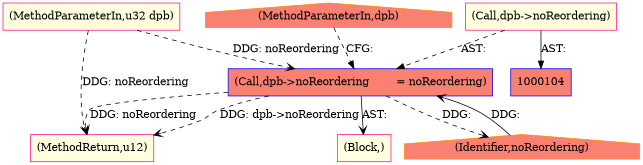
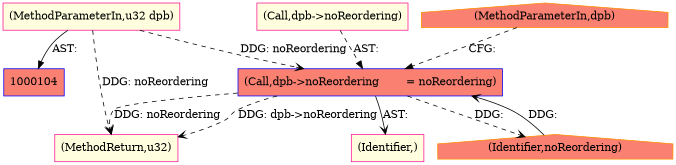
(541, 46) -> (52, 44)
(92, 148) -> (116, 148)
(364, 148) -> (388, 148)
